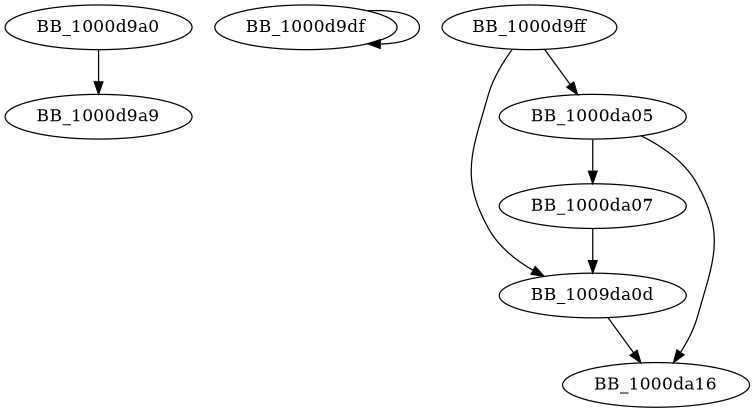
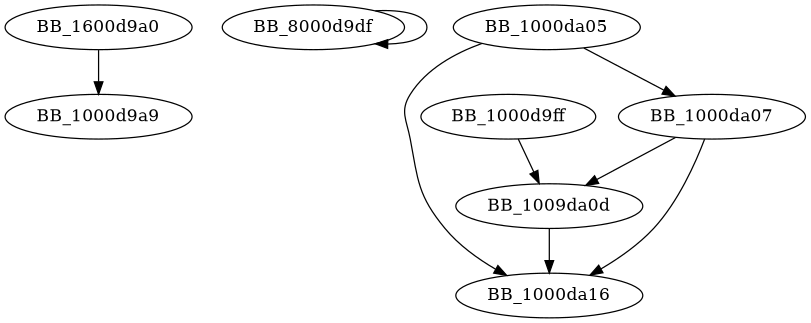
(99, 27) -> (99, 27)
(306, 27) -> (313, 27)
(557, 67) -> none
none -> (665, 214)
